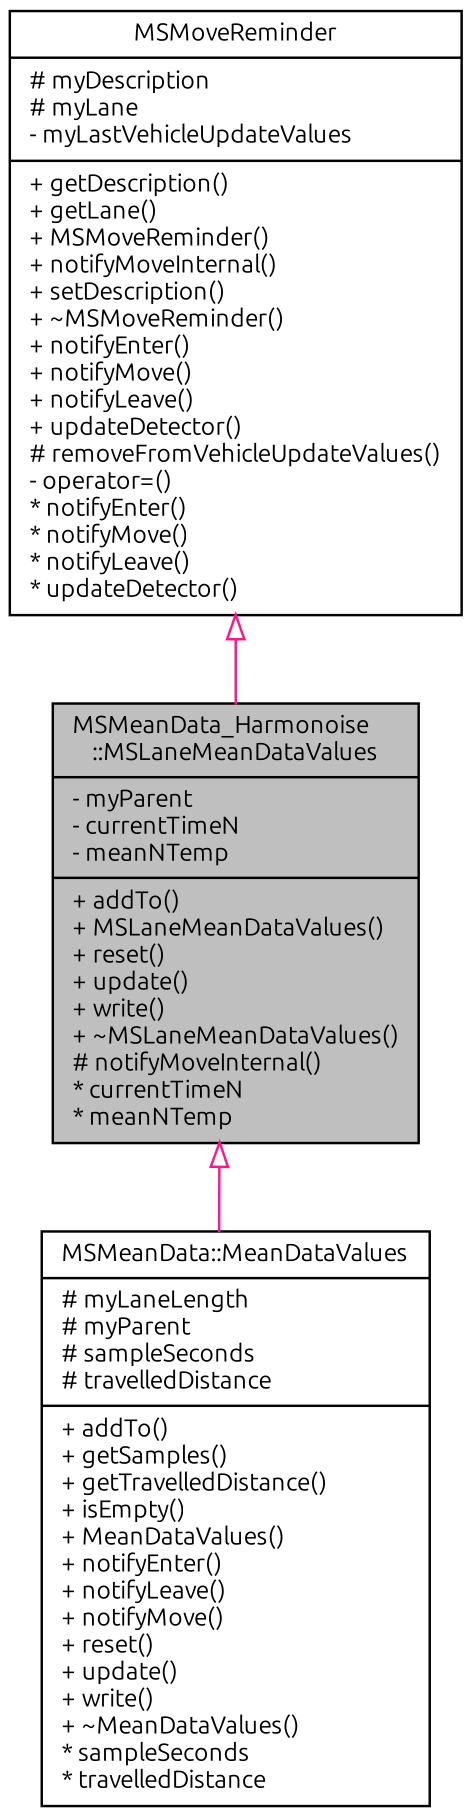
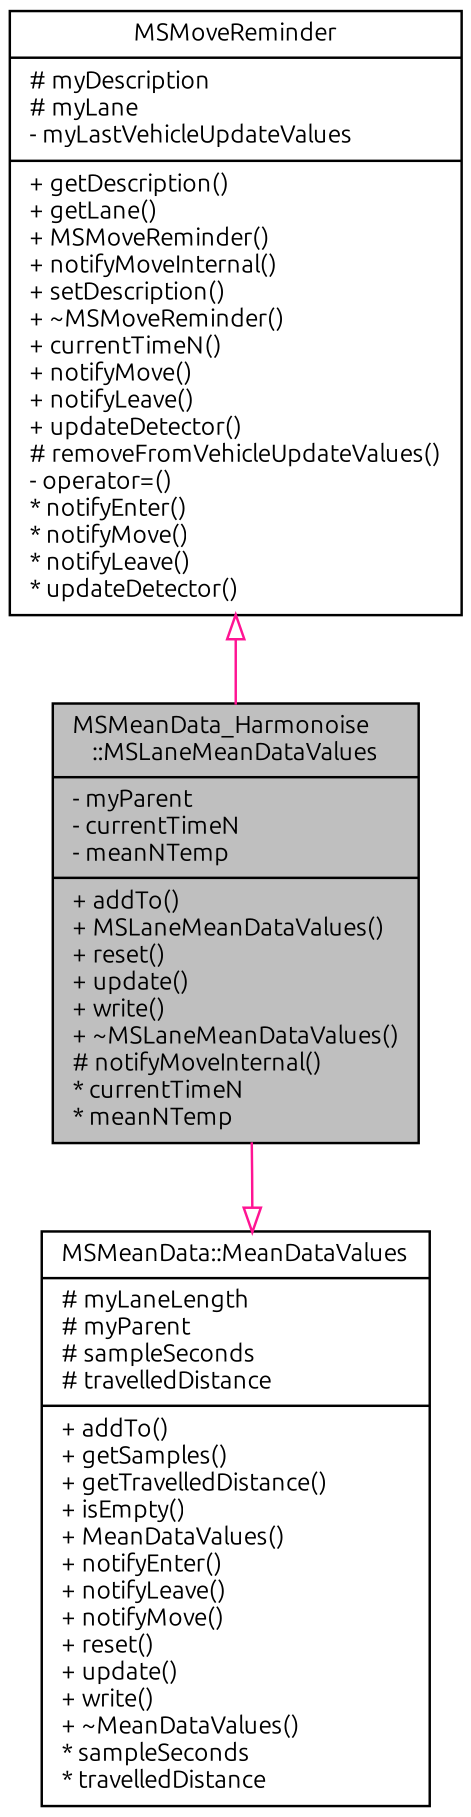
(110, 346) -> (126, 346)
(219, 1200) -> (252, 1175)
